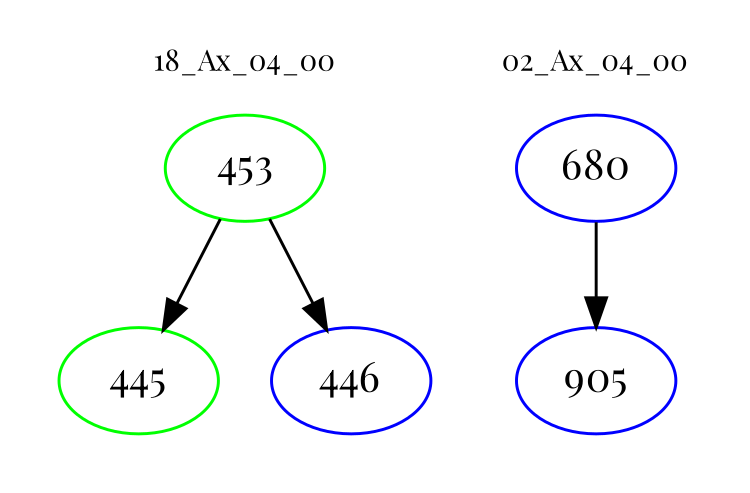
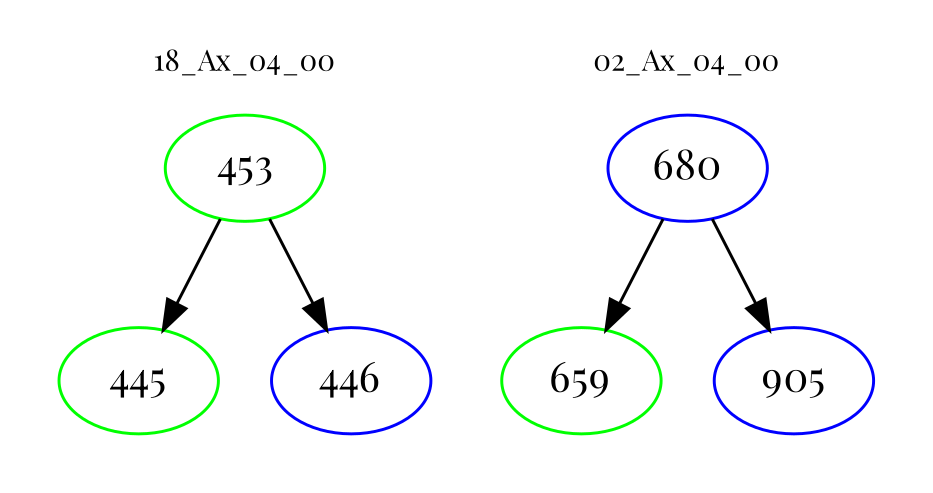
none -> (581, 381)
